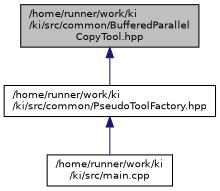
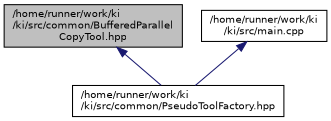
(110, 141) -> (217, 67)
